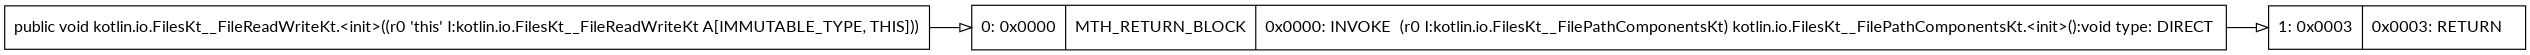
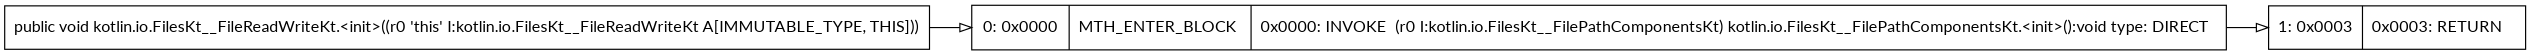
(1161, 27) -> (1158, 27)
